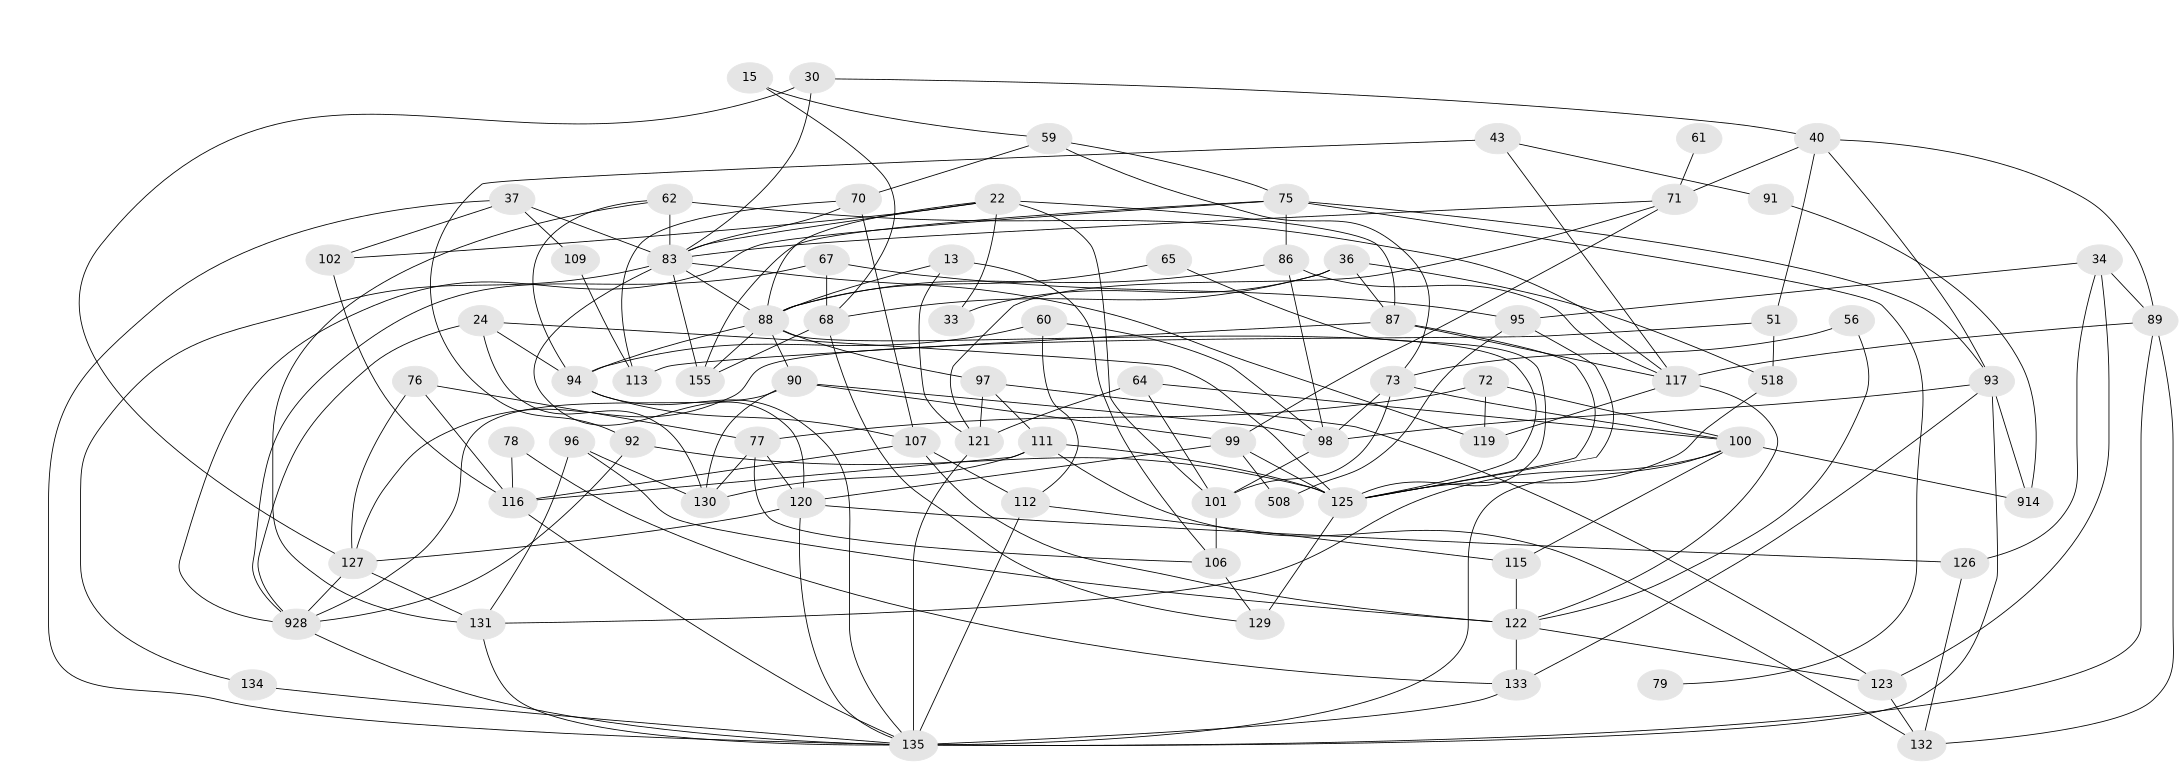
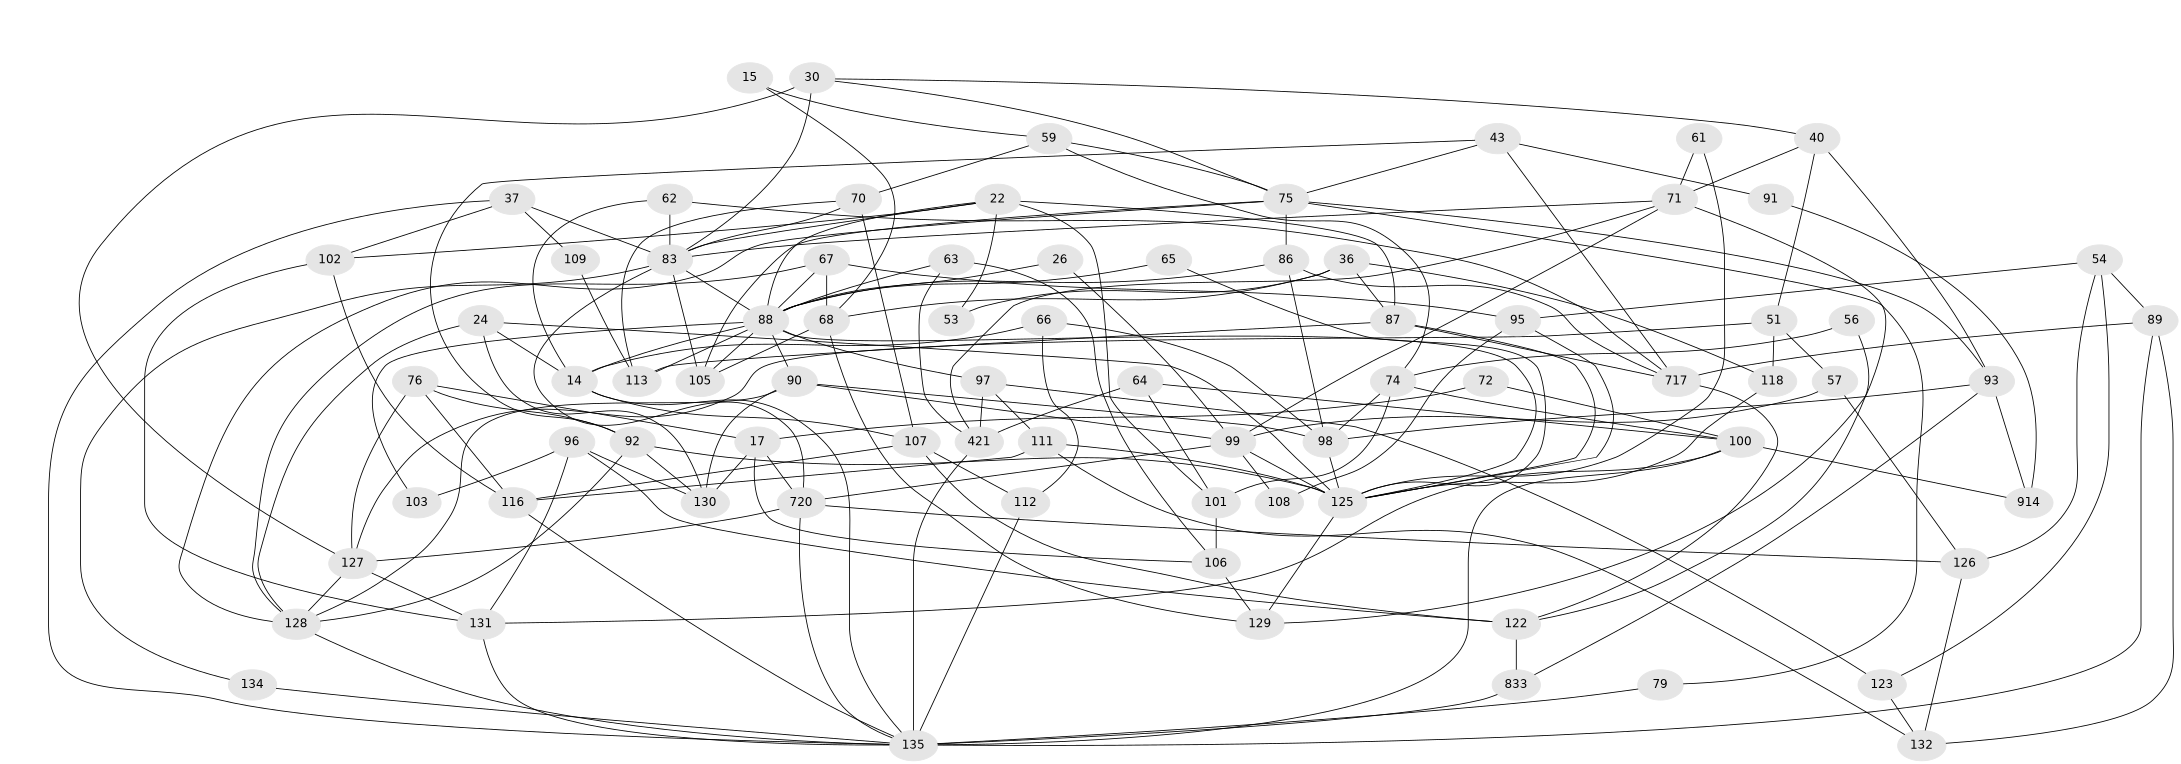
none -> (1056, 118)
none -> (1392, 169)
(2029, 173) -> none
(951, 260) -> (951, 260)
none -> (1060, 260)
(2100, 260) -> (2100, 260)
none -> (796, 290)
(951, 321) -> (951, 321)
(1044, 321) -> (1044, 321)
none -> (688, 357)
(301, 358) -> (146, 507)
(575, 381) -> (575, 381)
(700, 381) -> (700, 381)
(1393, 381) -> (1393, 381)
(1677, 381) -> (1677, 381)
(1773, 381) -> (1773, 381)
none -> (1835, 381)
none -> (497, 407)
none -> (1647, 440)
(511, 442) -> none
(758, 442) -> (758, 442)
(979, 442) -> (979, 442)
(1484, 442) -> none
(1273, 471) -> (1332, 466)
(877, 477) -> (669, 472)
none -> (1760, 493)
none -> (417, 503)
(801, 503) -> (801, 503)
(1279, 503) -> (1279, 503)
(1516, 564) -> none
(296, 624) -> (296, 624)
(1699, 655) -> none
(1516, 685) -> (1516, 685)
(1919, 697) -> (1288, 722)
